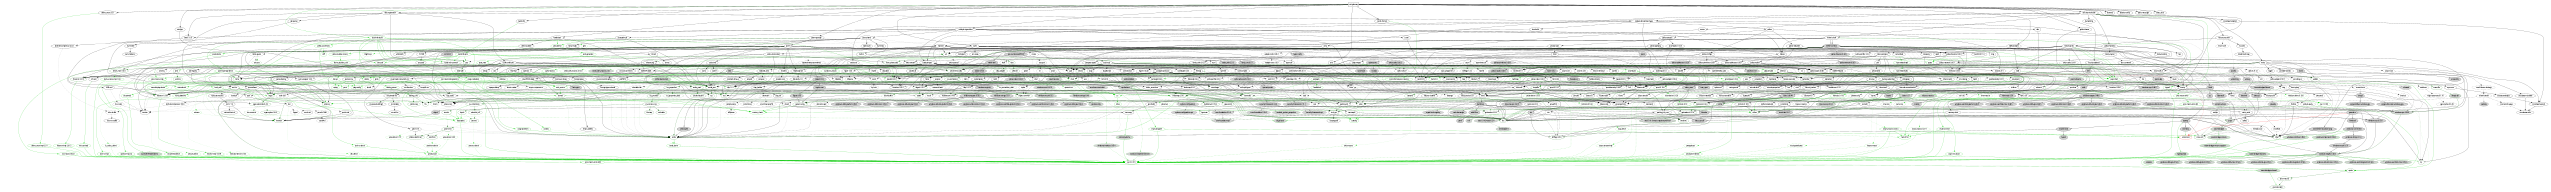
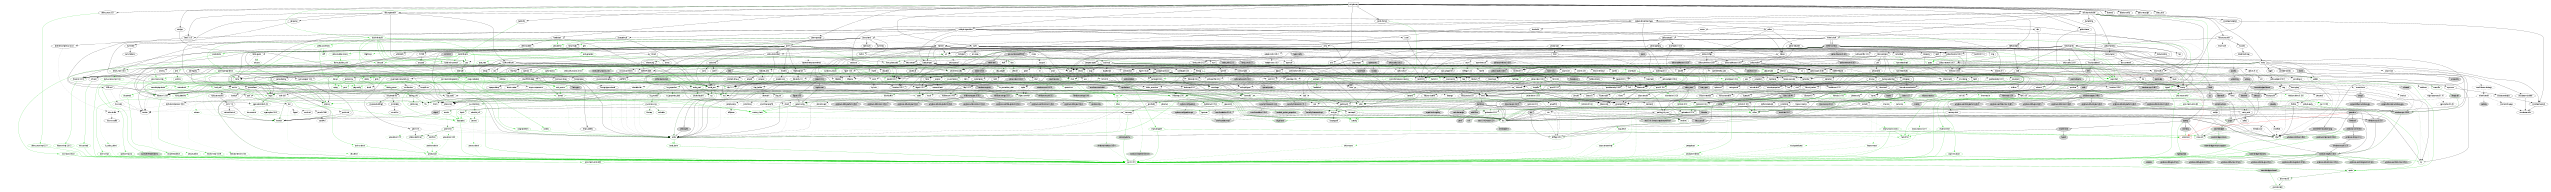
none -> (781, 50)
